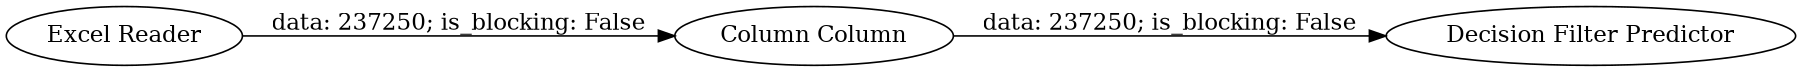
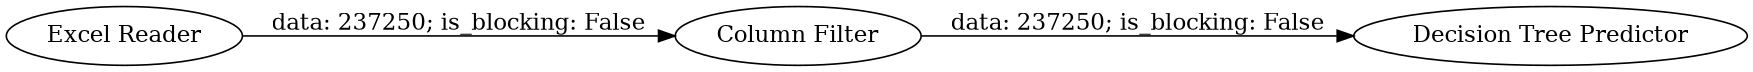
(814, 36) -> (798, 36)
(1591, 36) -> (1551, 36)
